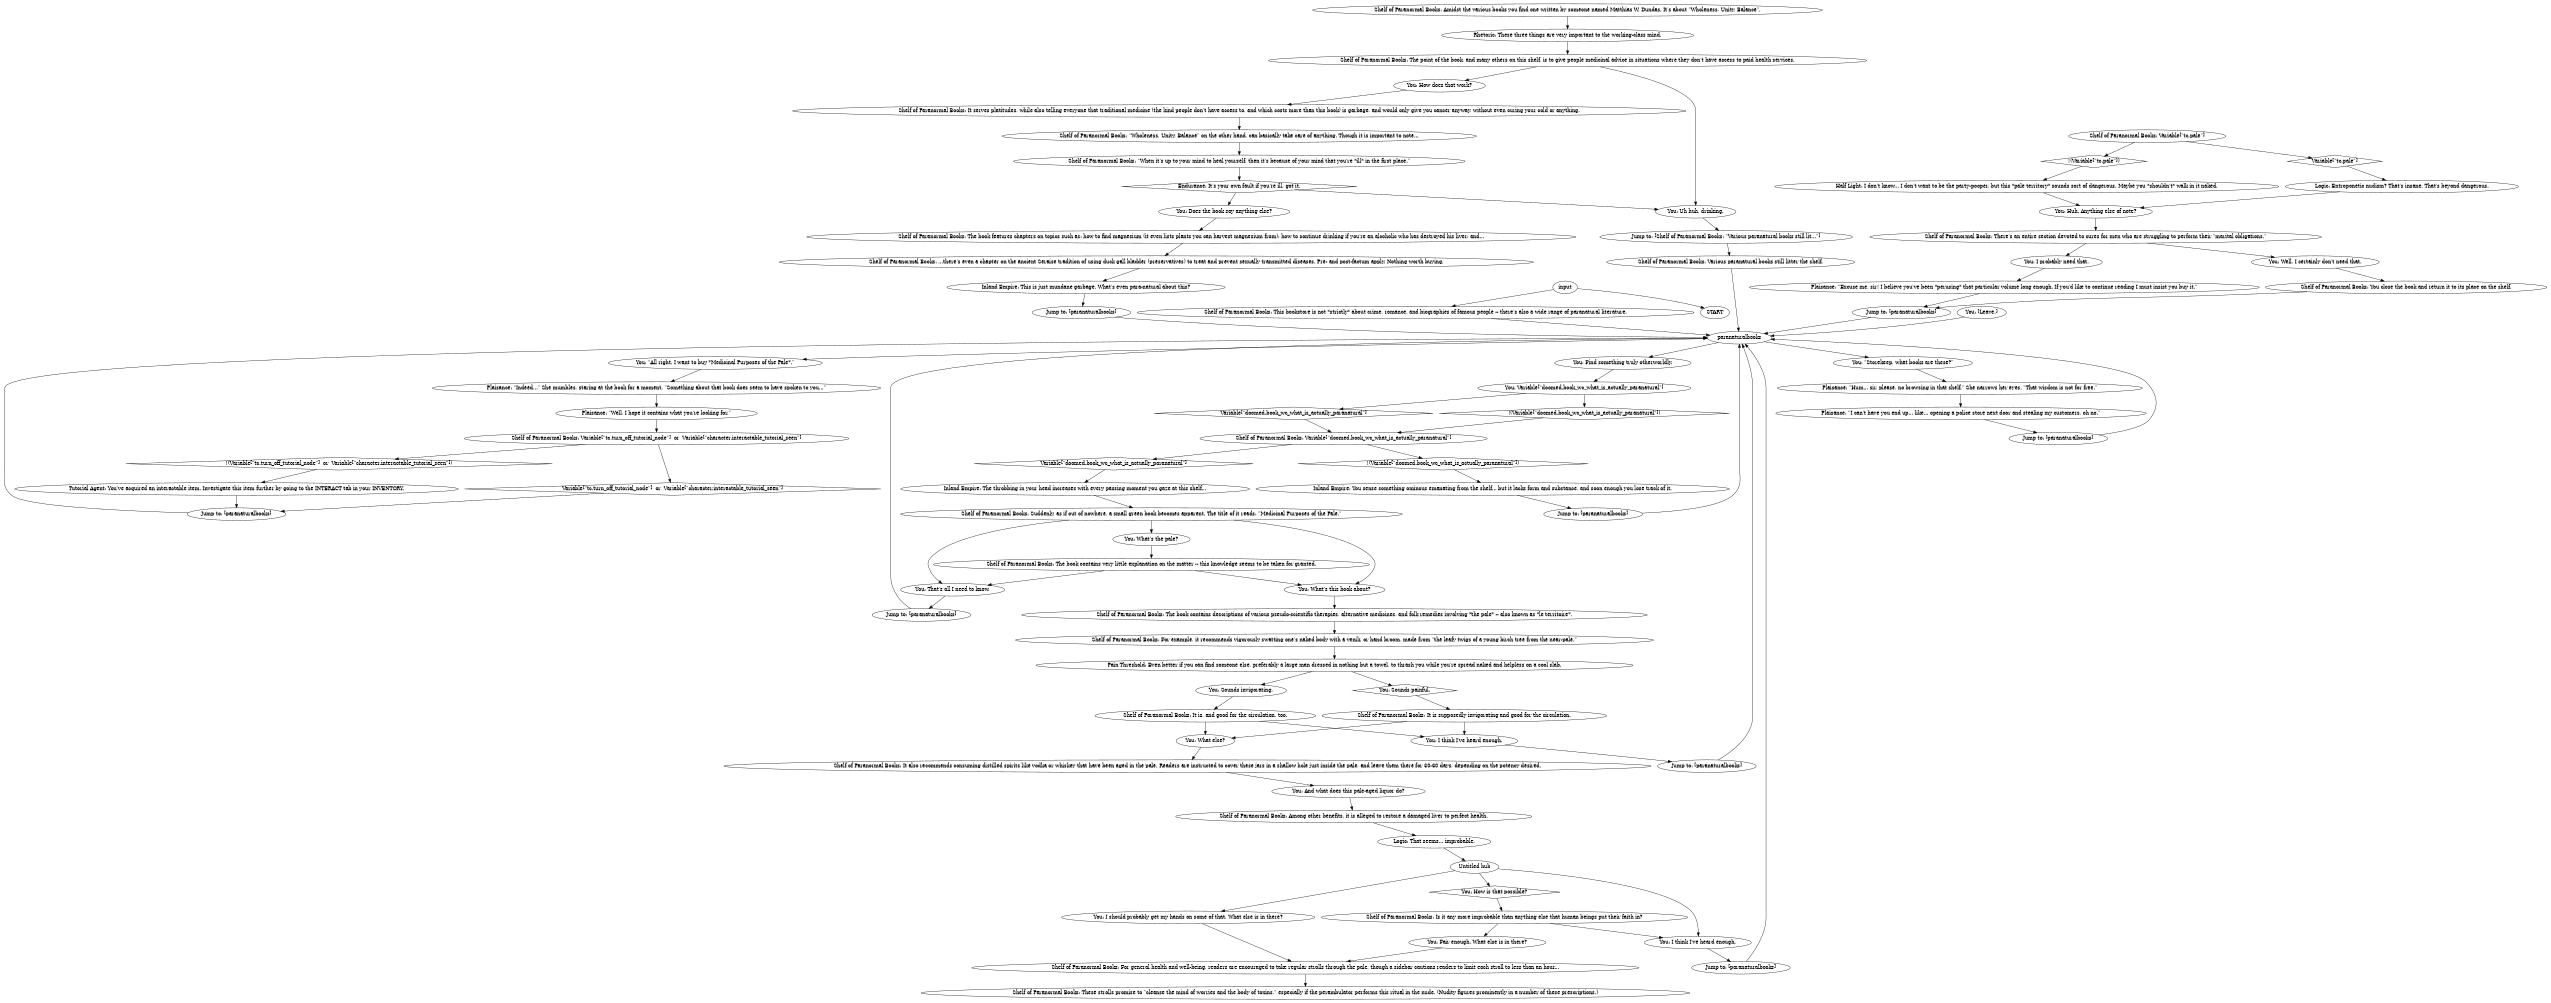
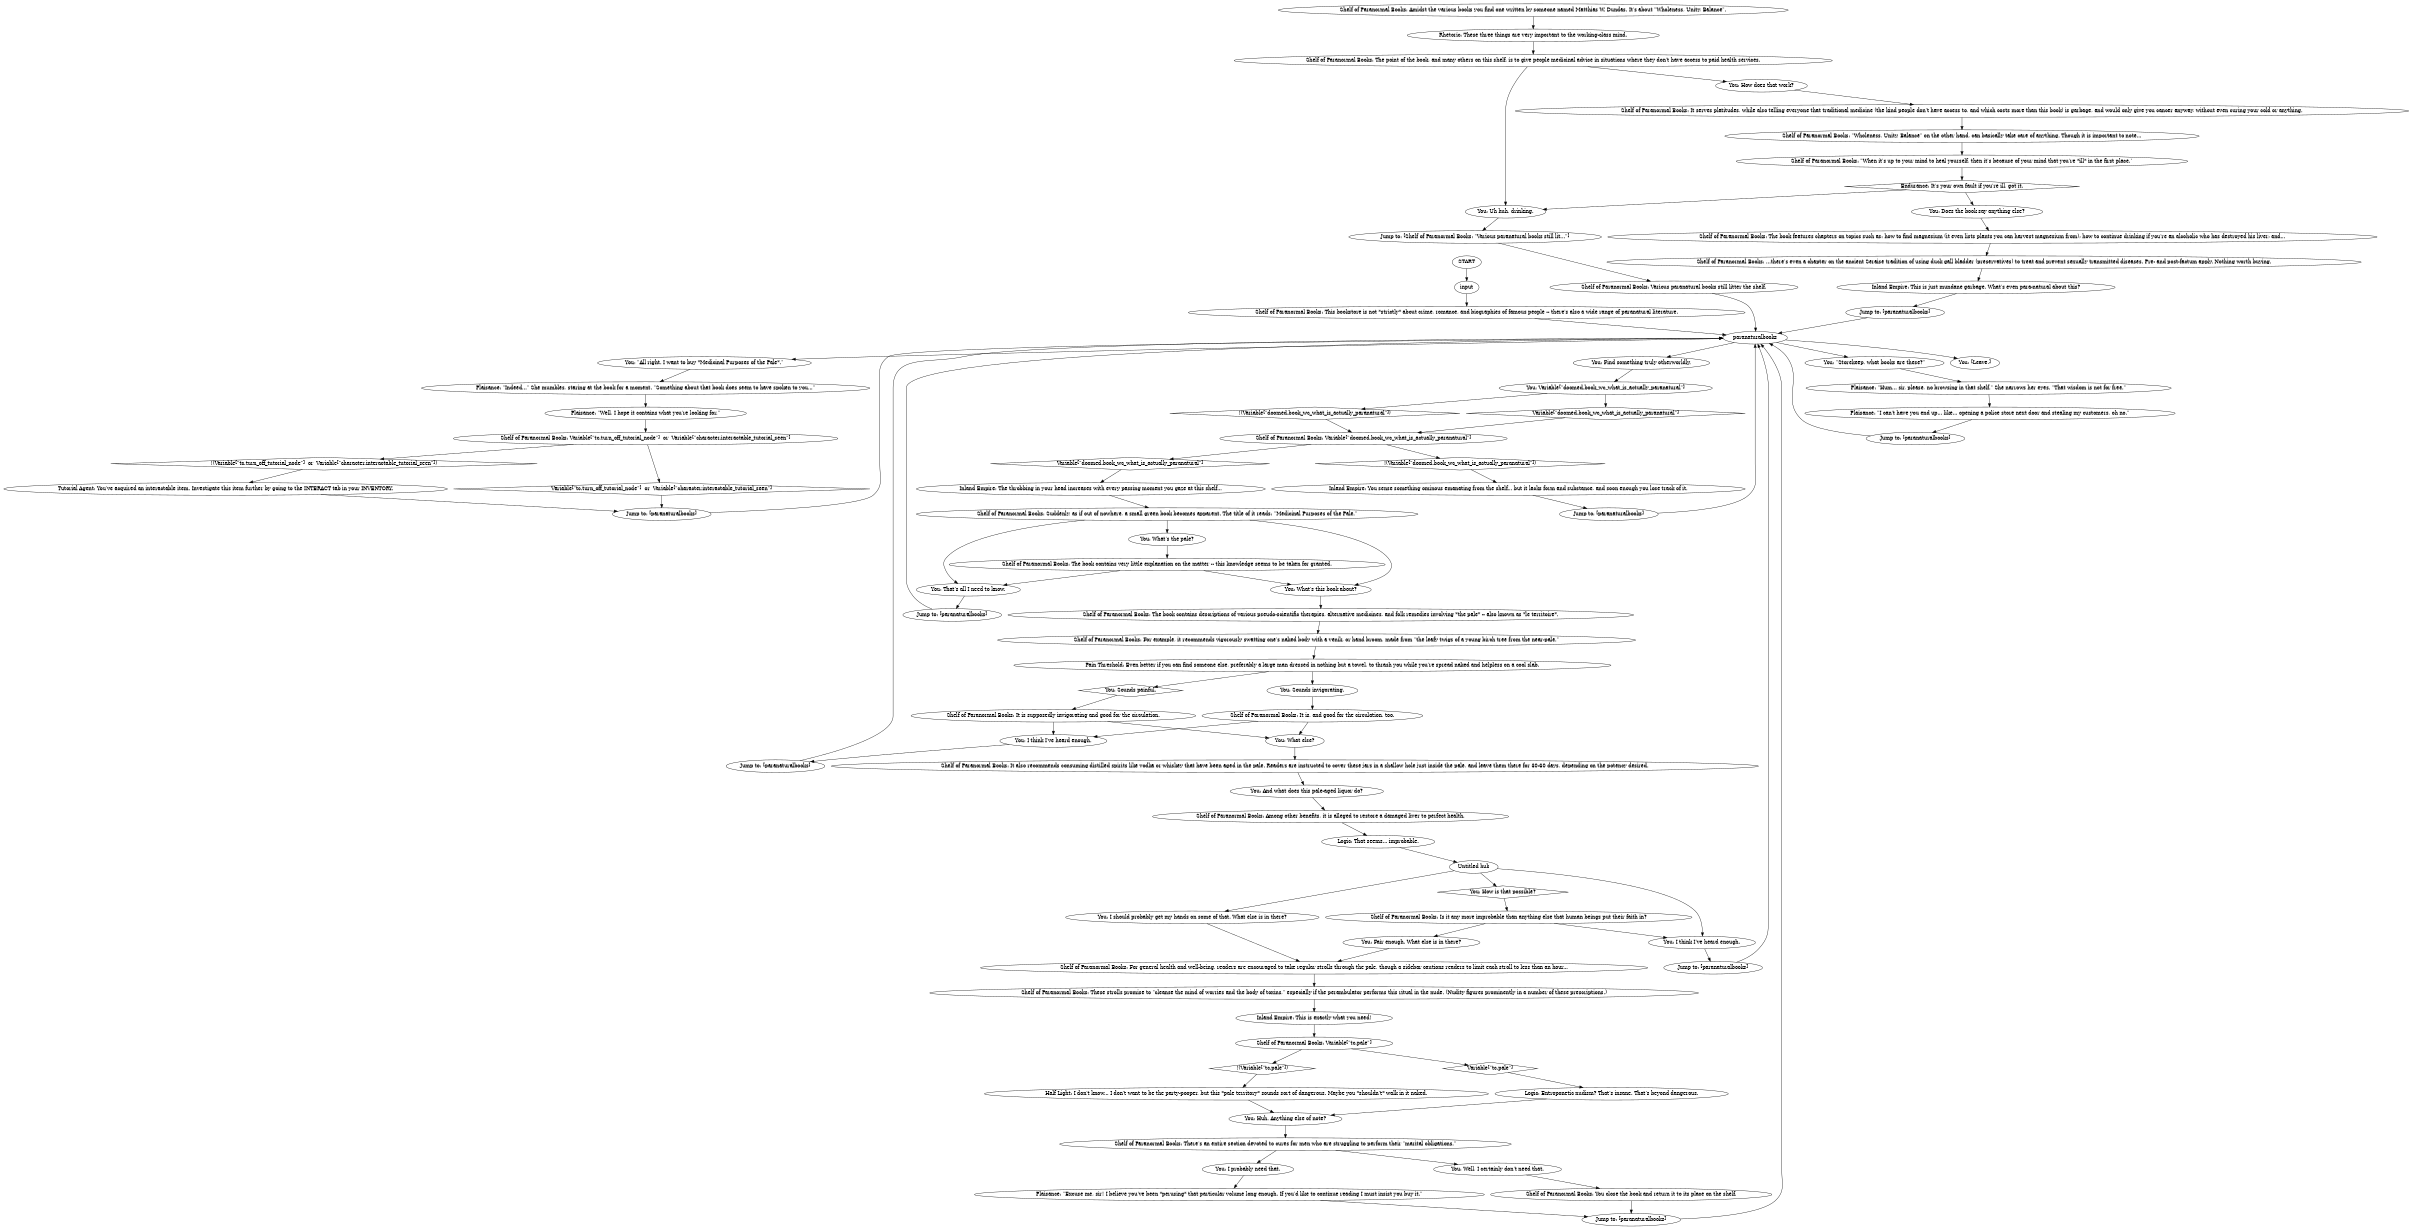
(1639, 296) -> (1467, 273)
(1869, 329) -> (1870, 347)
none -> (1314, 1018)
